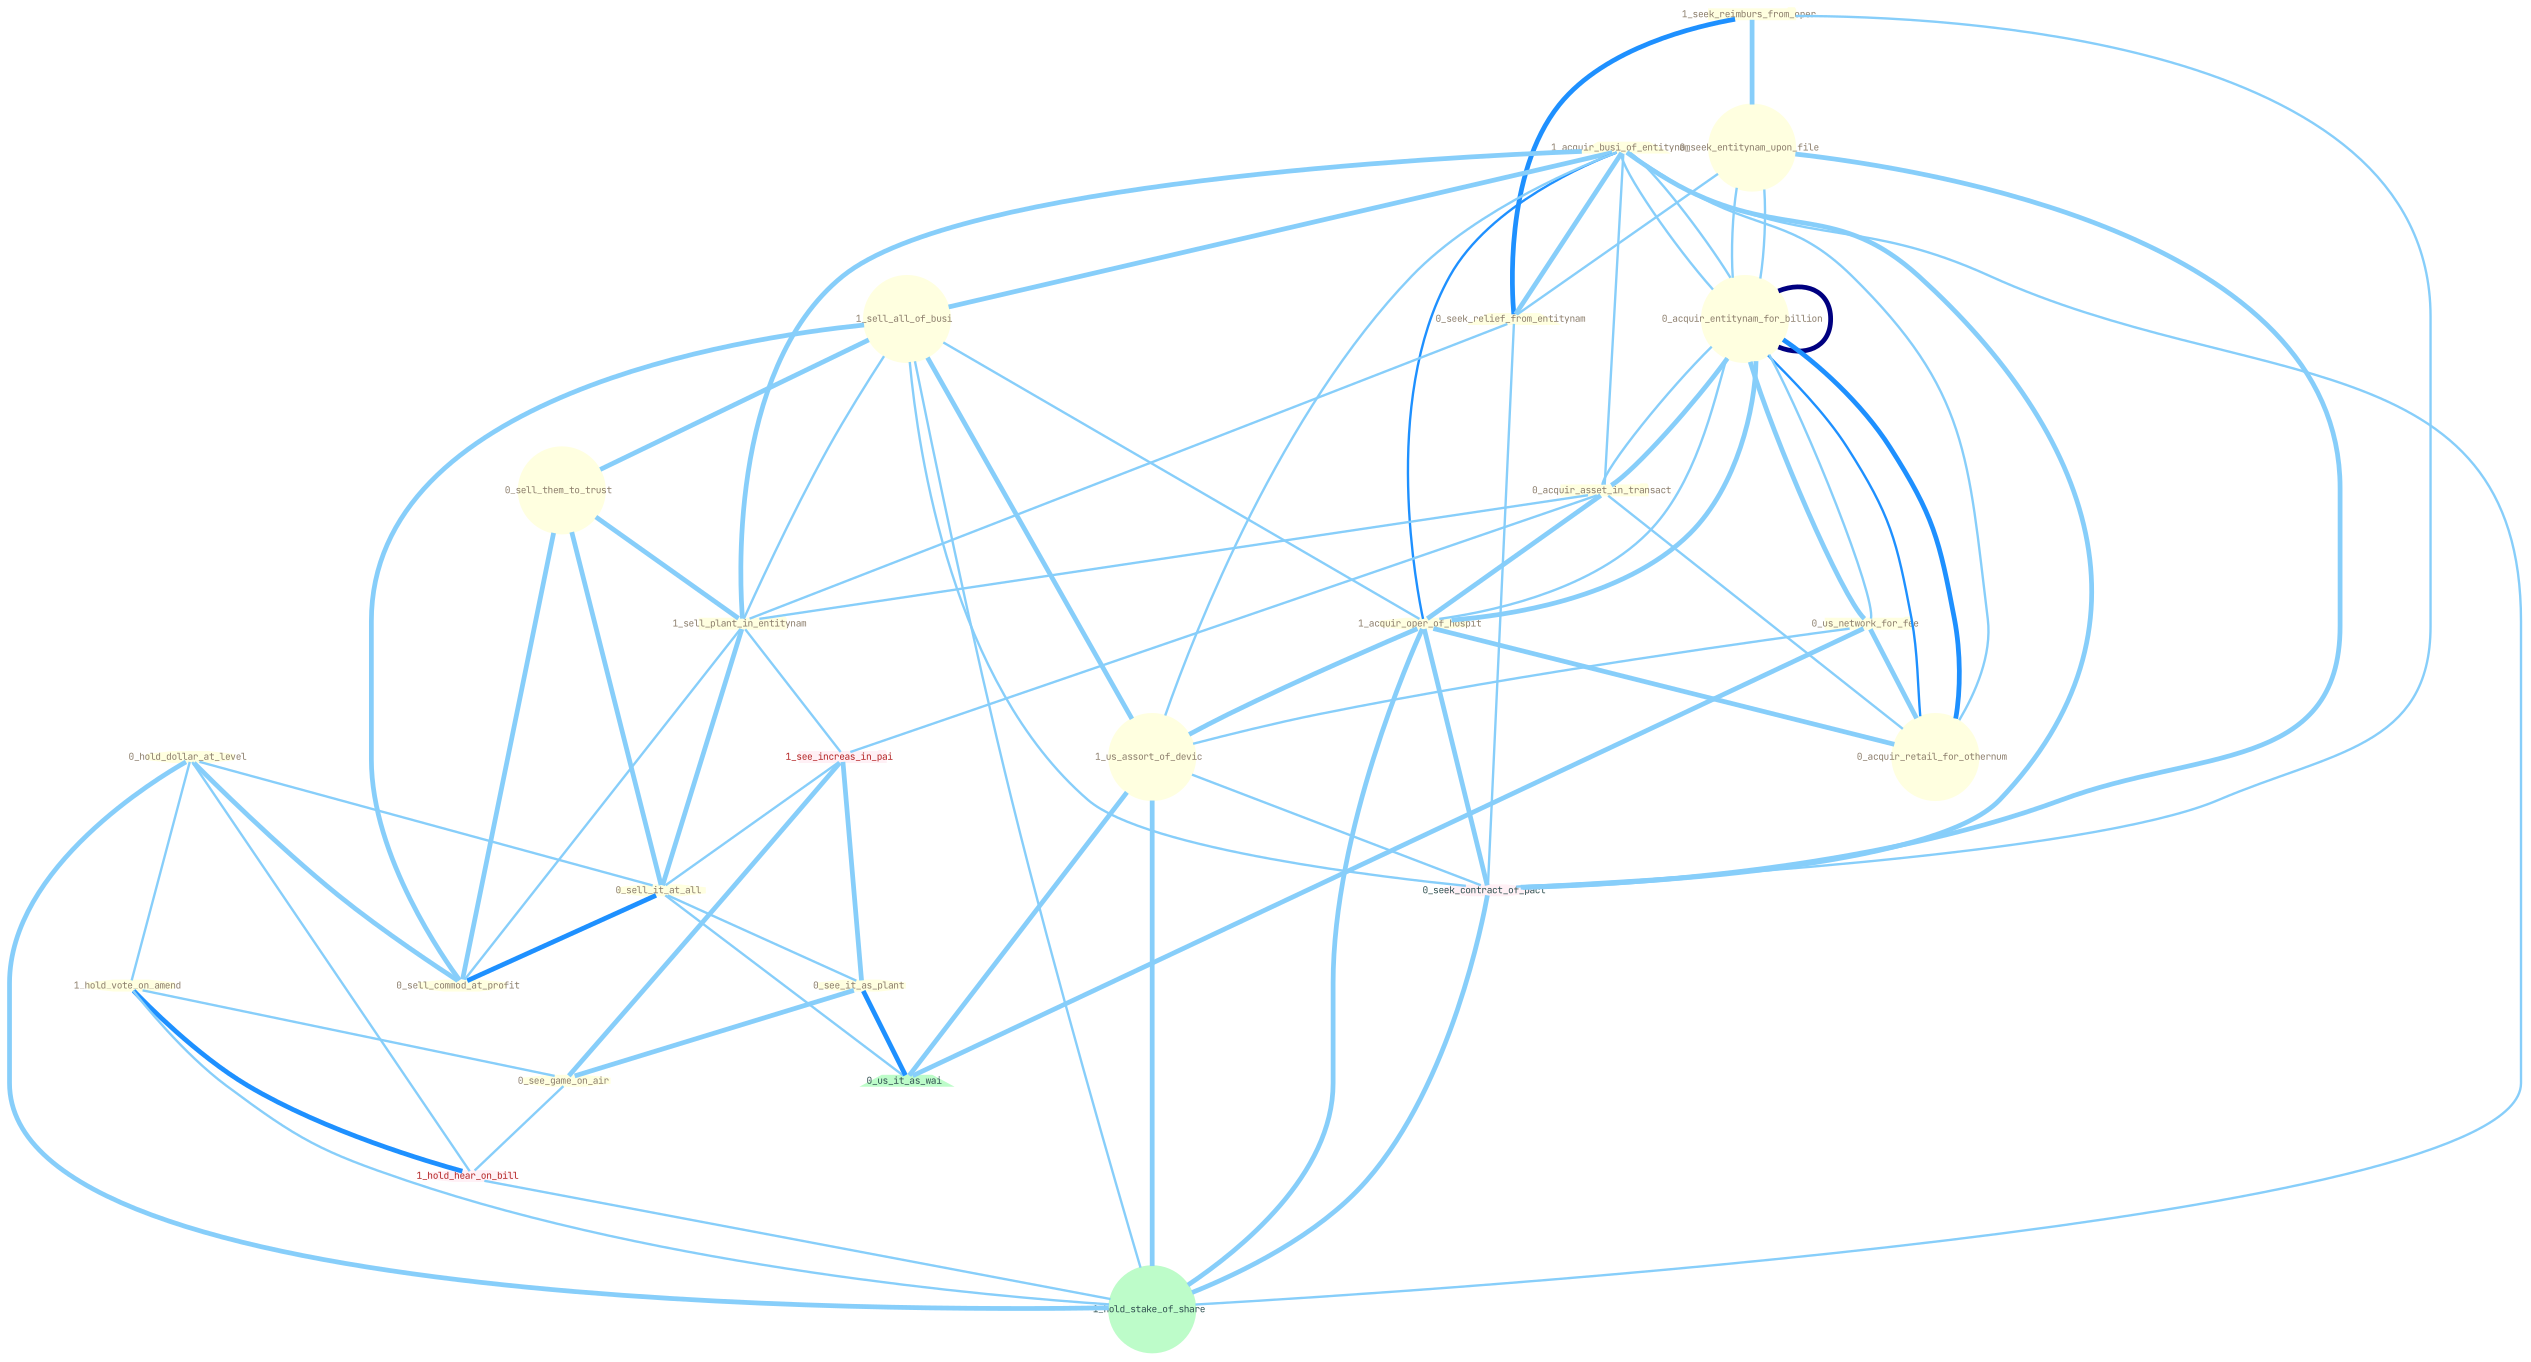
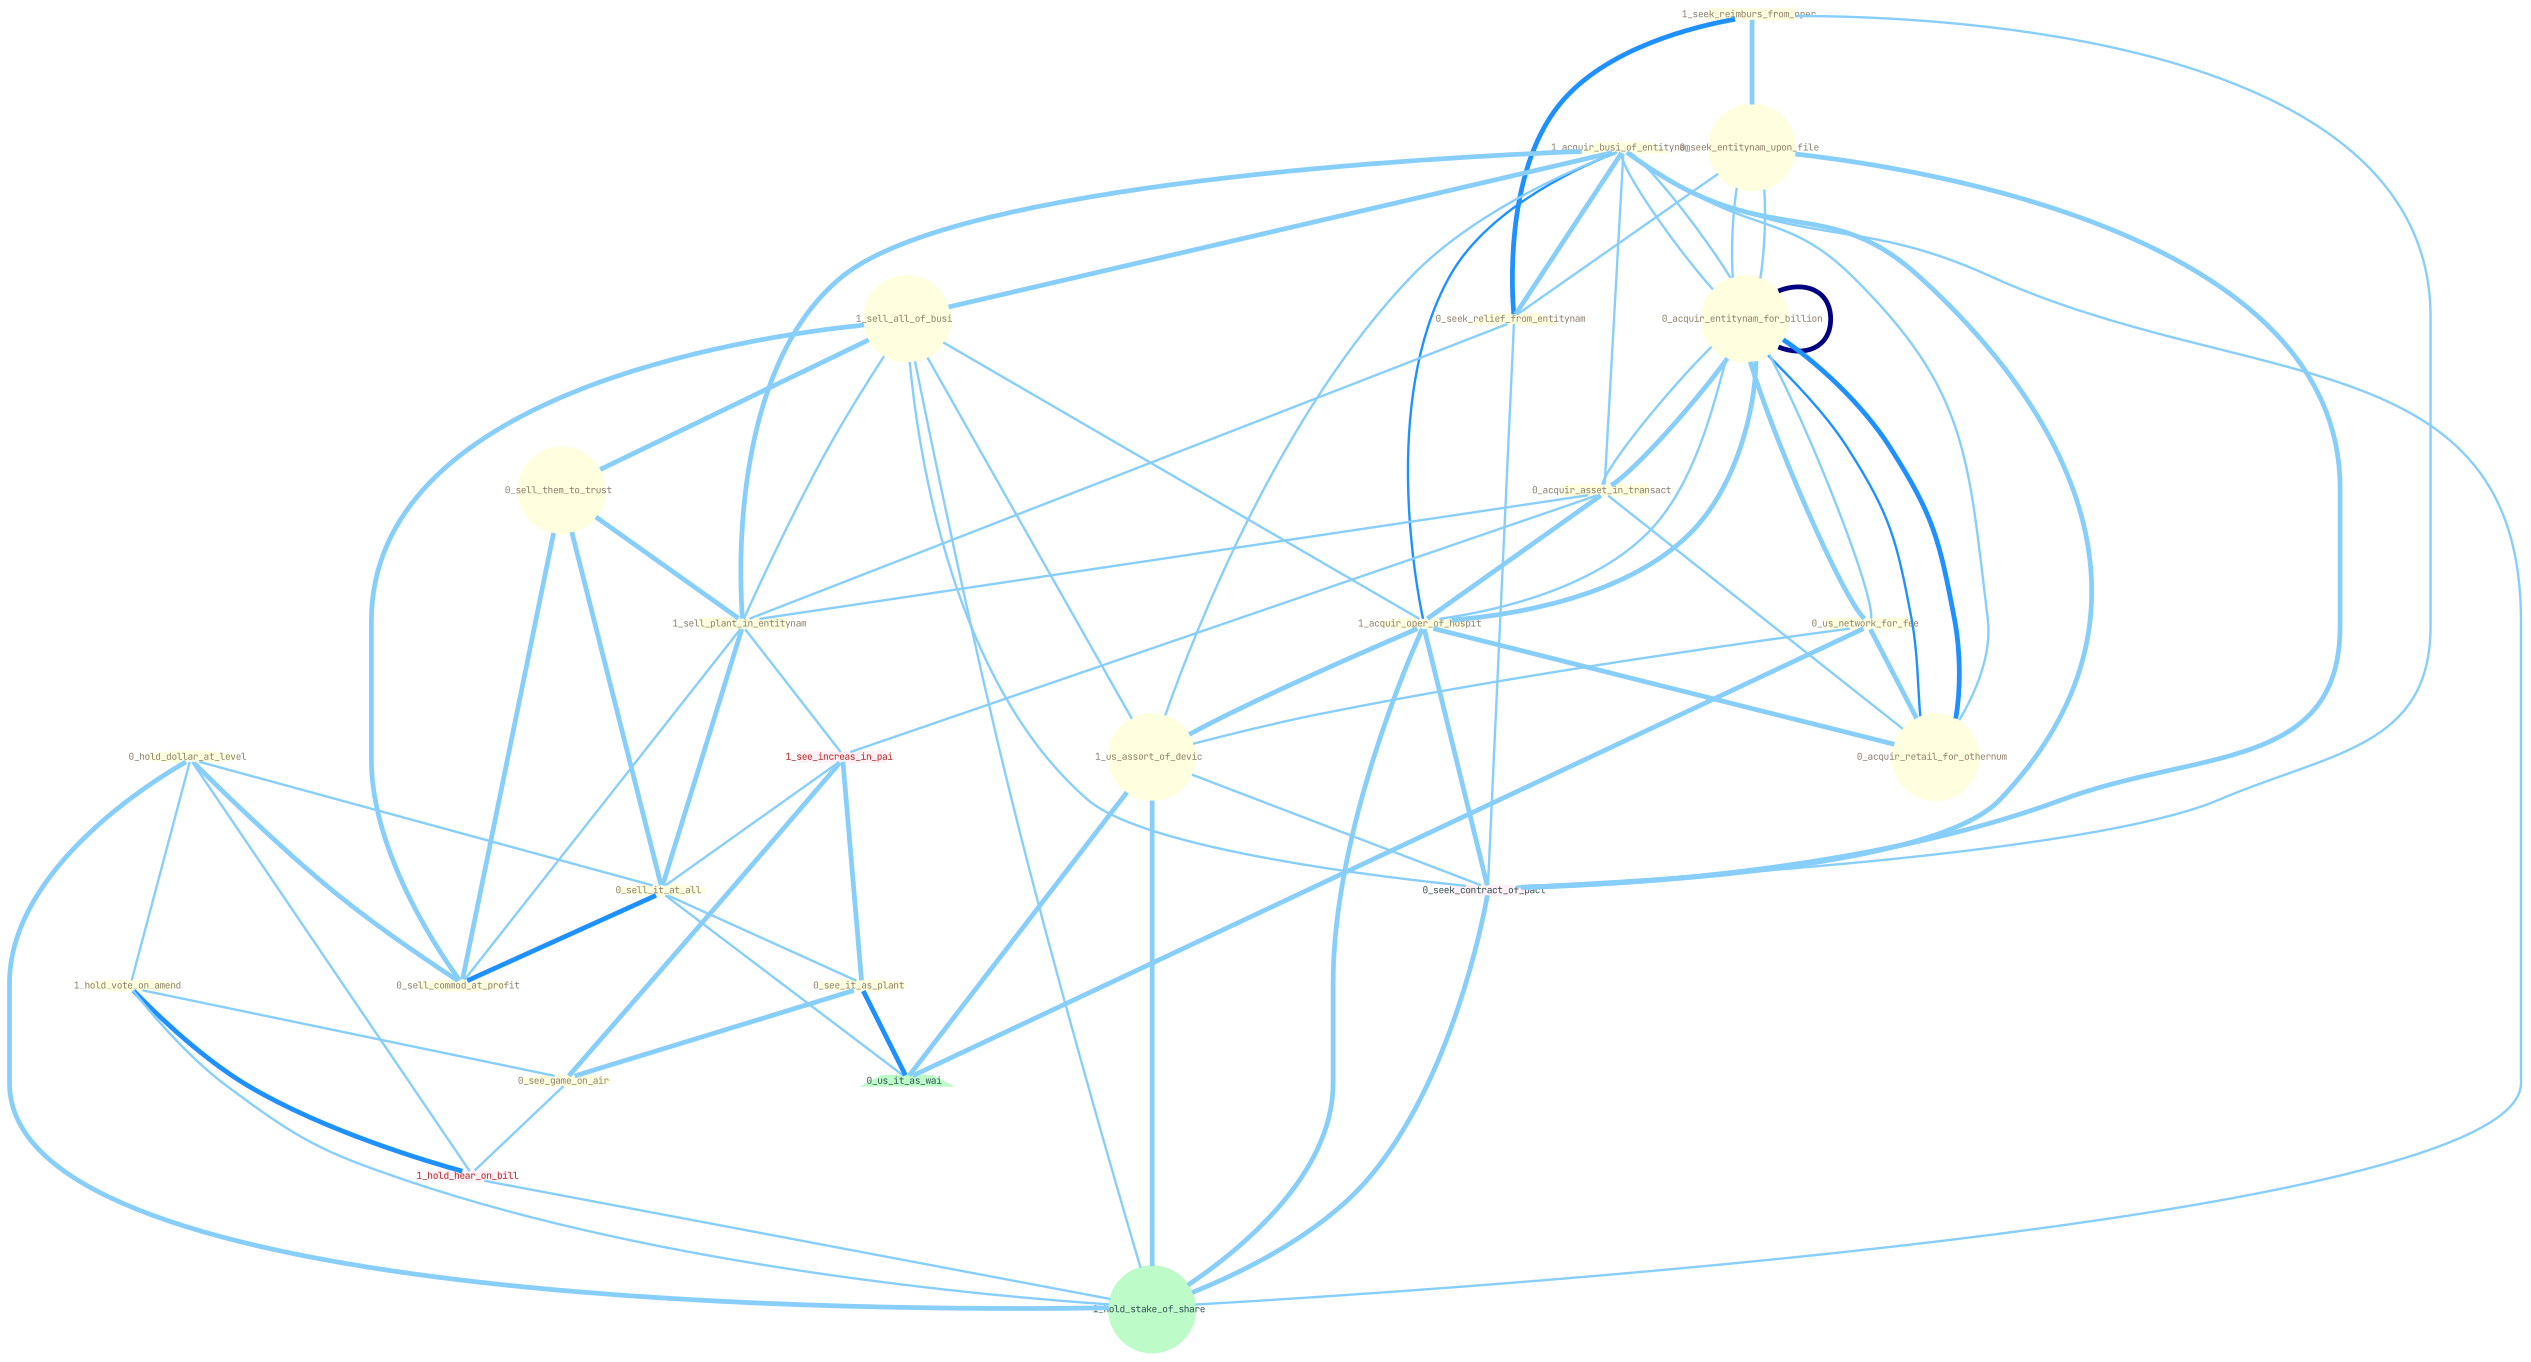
(1030, 538) -> (1030, 538)
